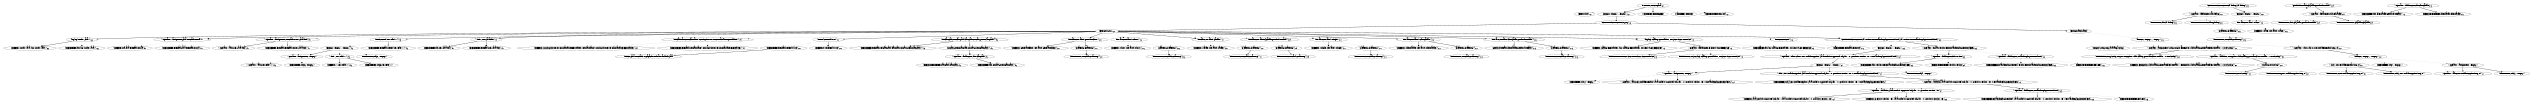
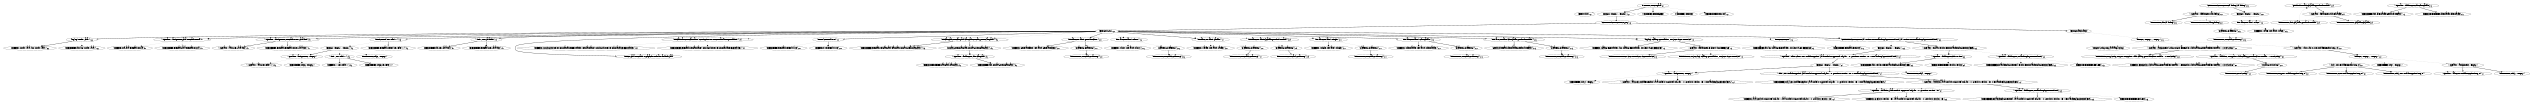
(590, 35) -> (590, 35)
(721, 53) -> (753, 35)
(2318, 69) -> (2318, 69)
